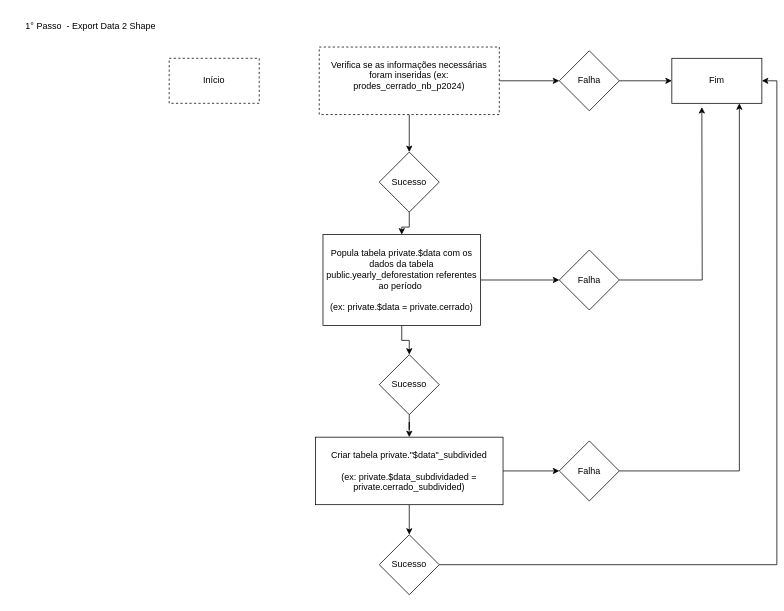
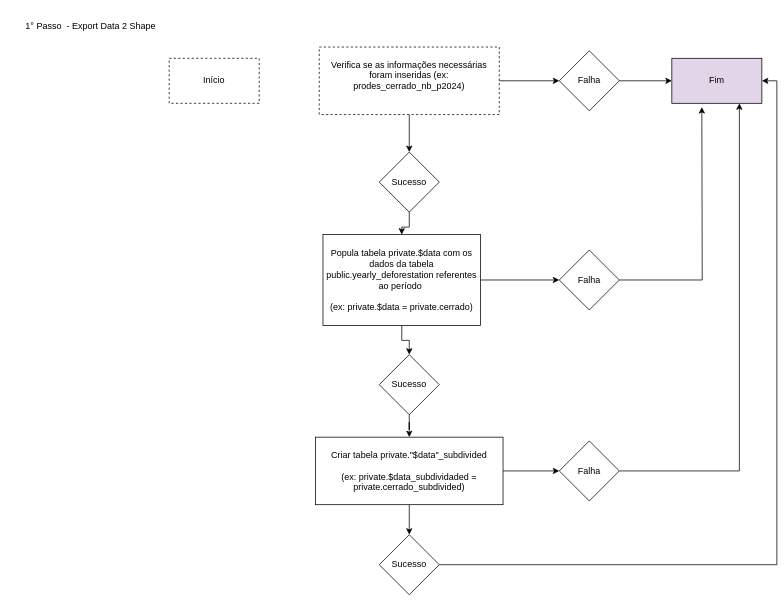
(717, 81) -> (717, 81)
